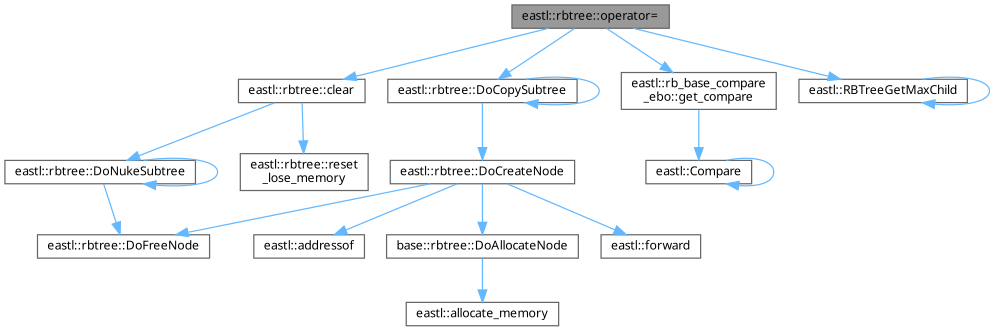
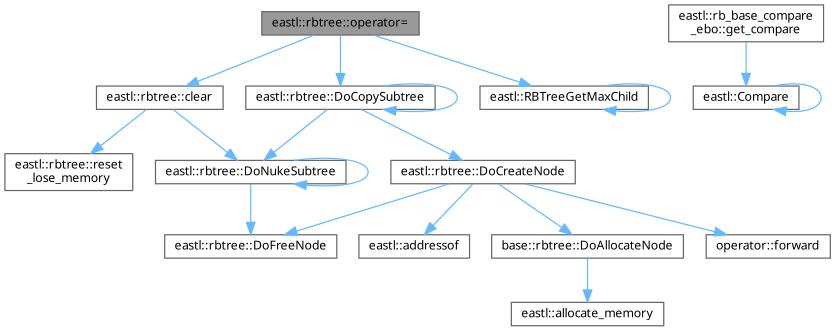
(634, 47) -> none
none -> (301, 131)
(651, 246) -> (768, 246)
